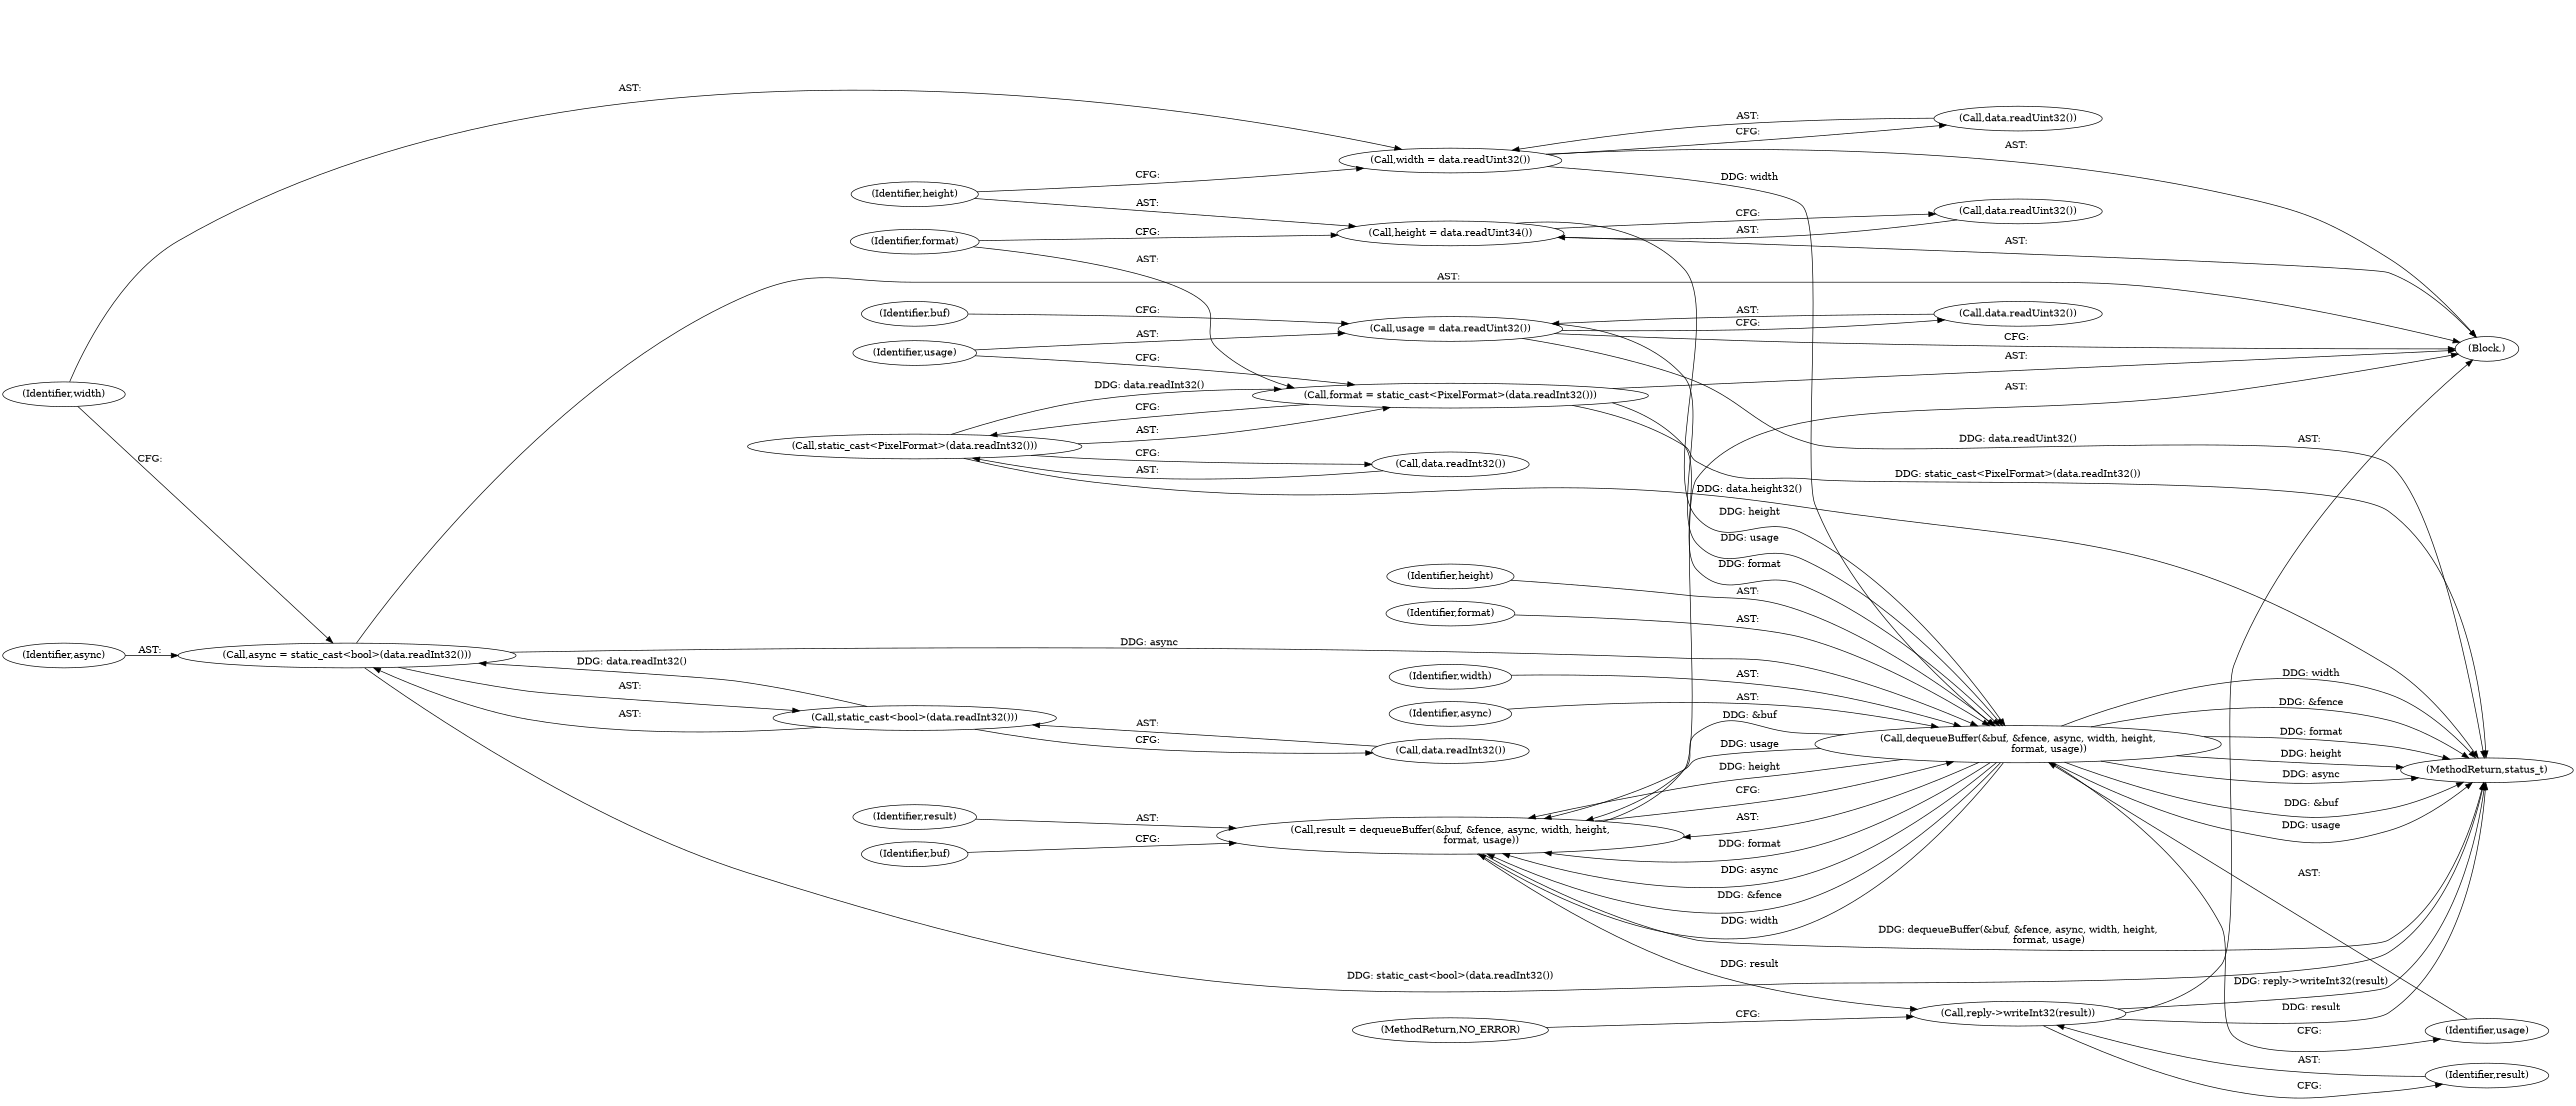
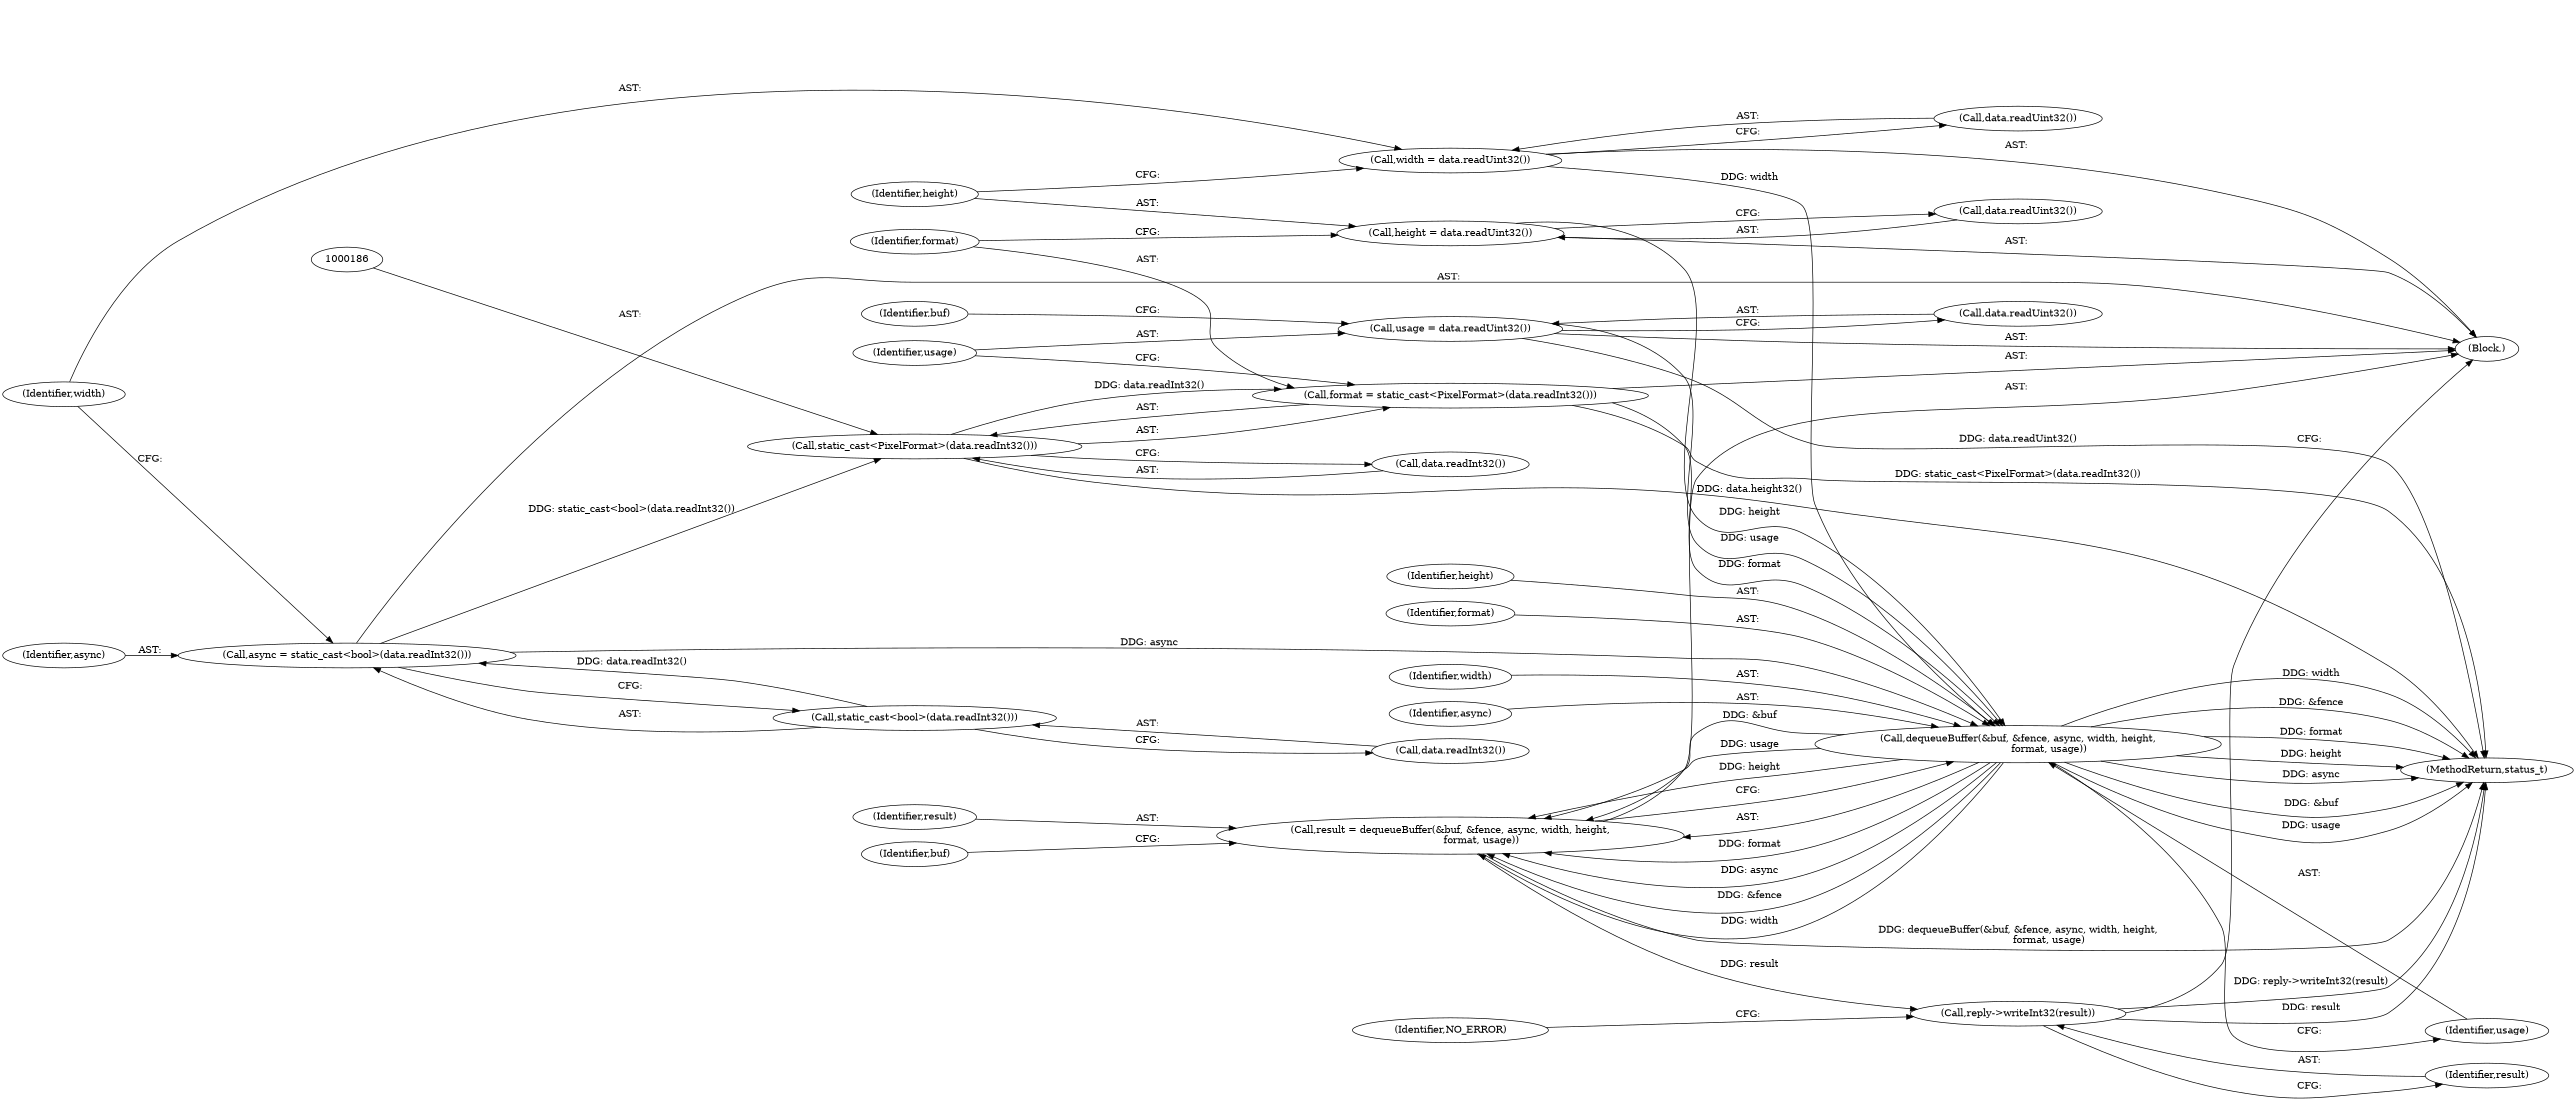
(1450, 233) -> (1450, 233)
none -> (347, 260)
(2018, 338) -> (2018, 338)
(1149, 408) -> (1149, 408)
(2311, 439) -> (2311, 439)
(632, 686) -> (632, 686)
(1441, 991) -> (627, 552)
(1450, 1030) -> (1450, 1030)
